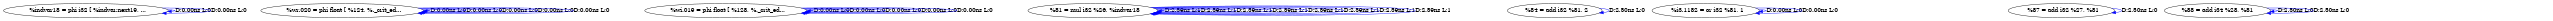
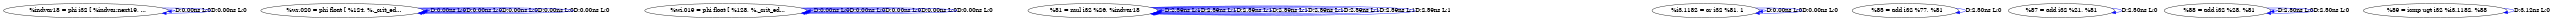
(1555, 11) -> none
none -> (1905, 11)
(2061, 11) -> (2061, 11)
(2217, 11) -> (2217, 11)
none -> (2435, 11)
